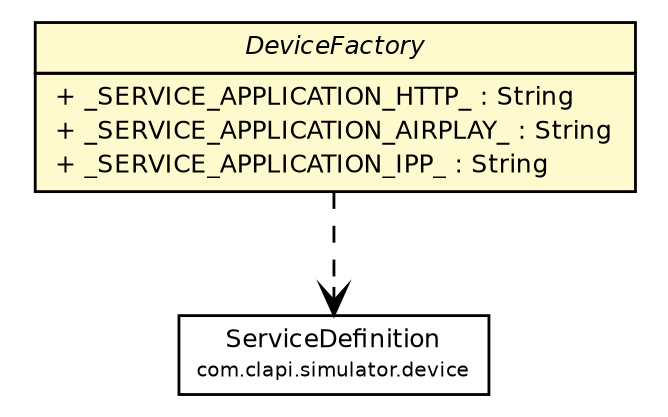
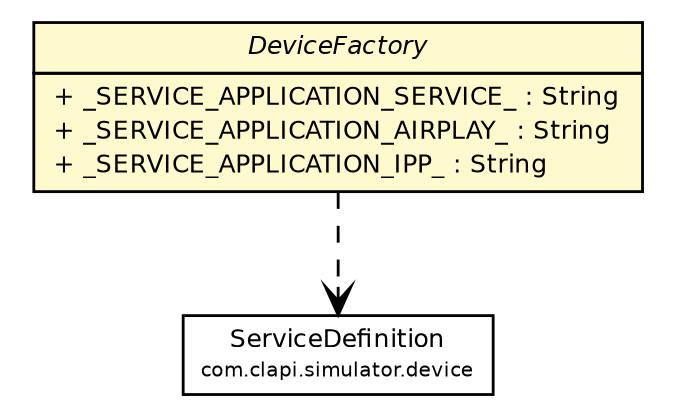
(316, 97) -> (338, 97)
